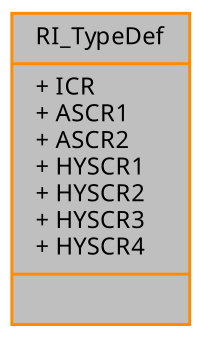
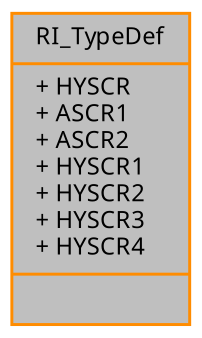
(67, 87) -> (84, 87)
